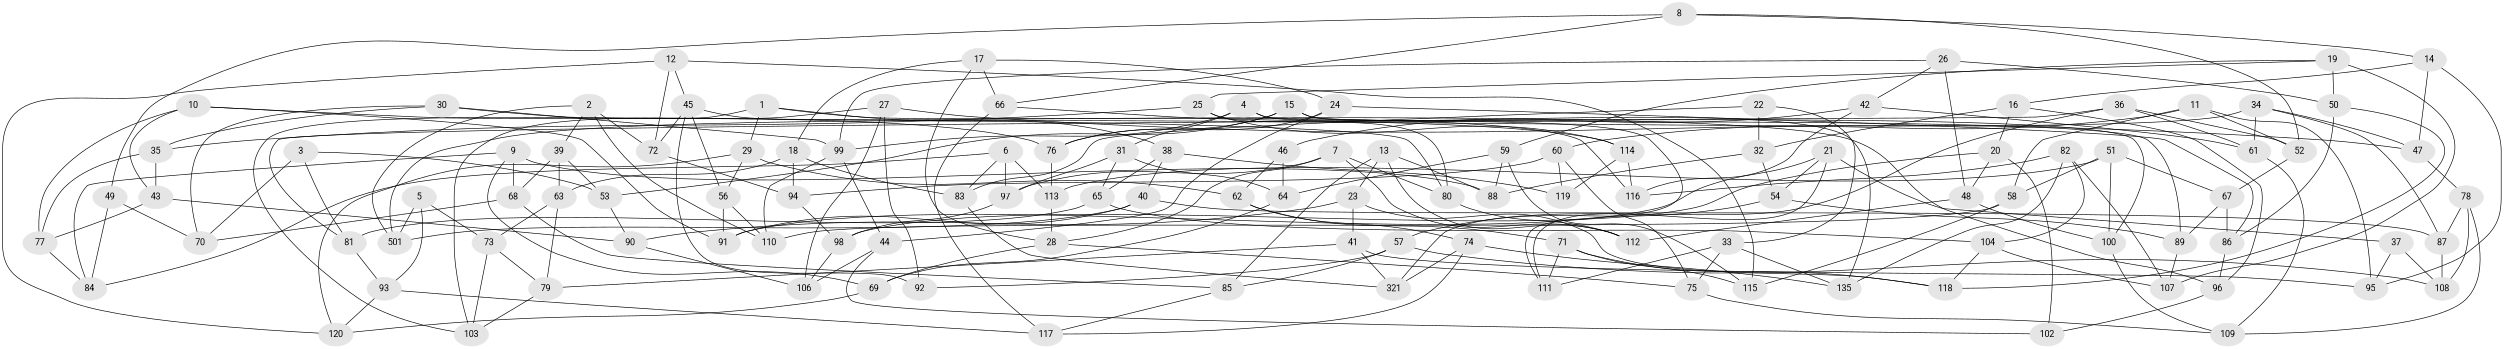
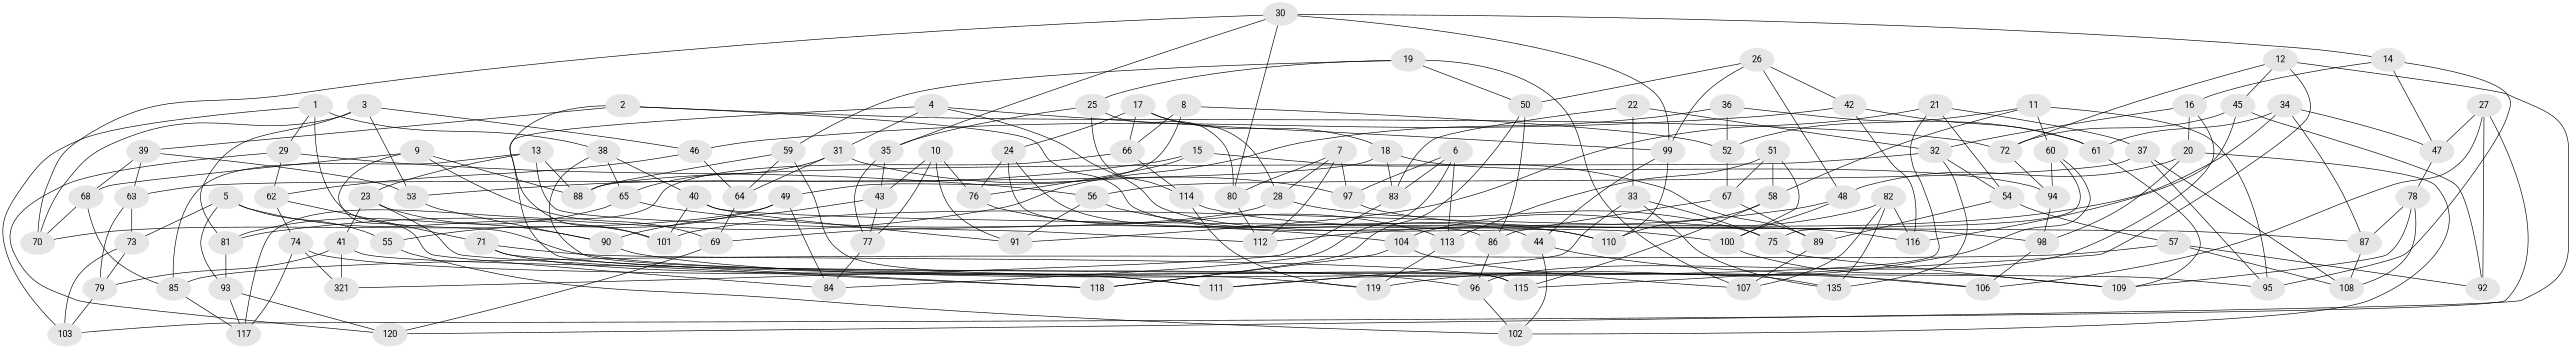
(2055, 27) -> (1835, 23)
(1651, 118) -> (1962, 246)
none -> (537, 128)
(706, 151) -> (1568, 180)
(1840, 196) -> none
(1051, 220) -> (1413, 264)
none -> (387, 243)
(395, 243) -> (664, 243)
